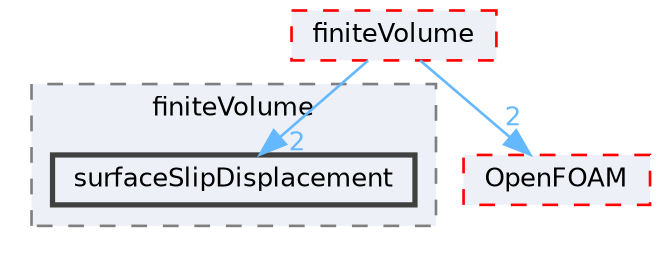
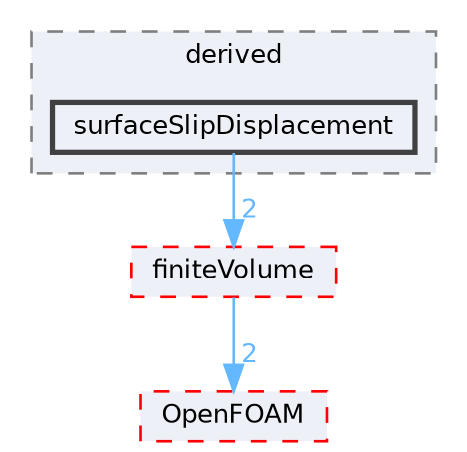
(322, 101) -> (234, 190)
(234, 109) -> (234, 56)
